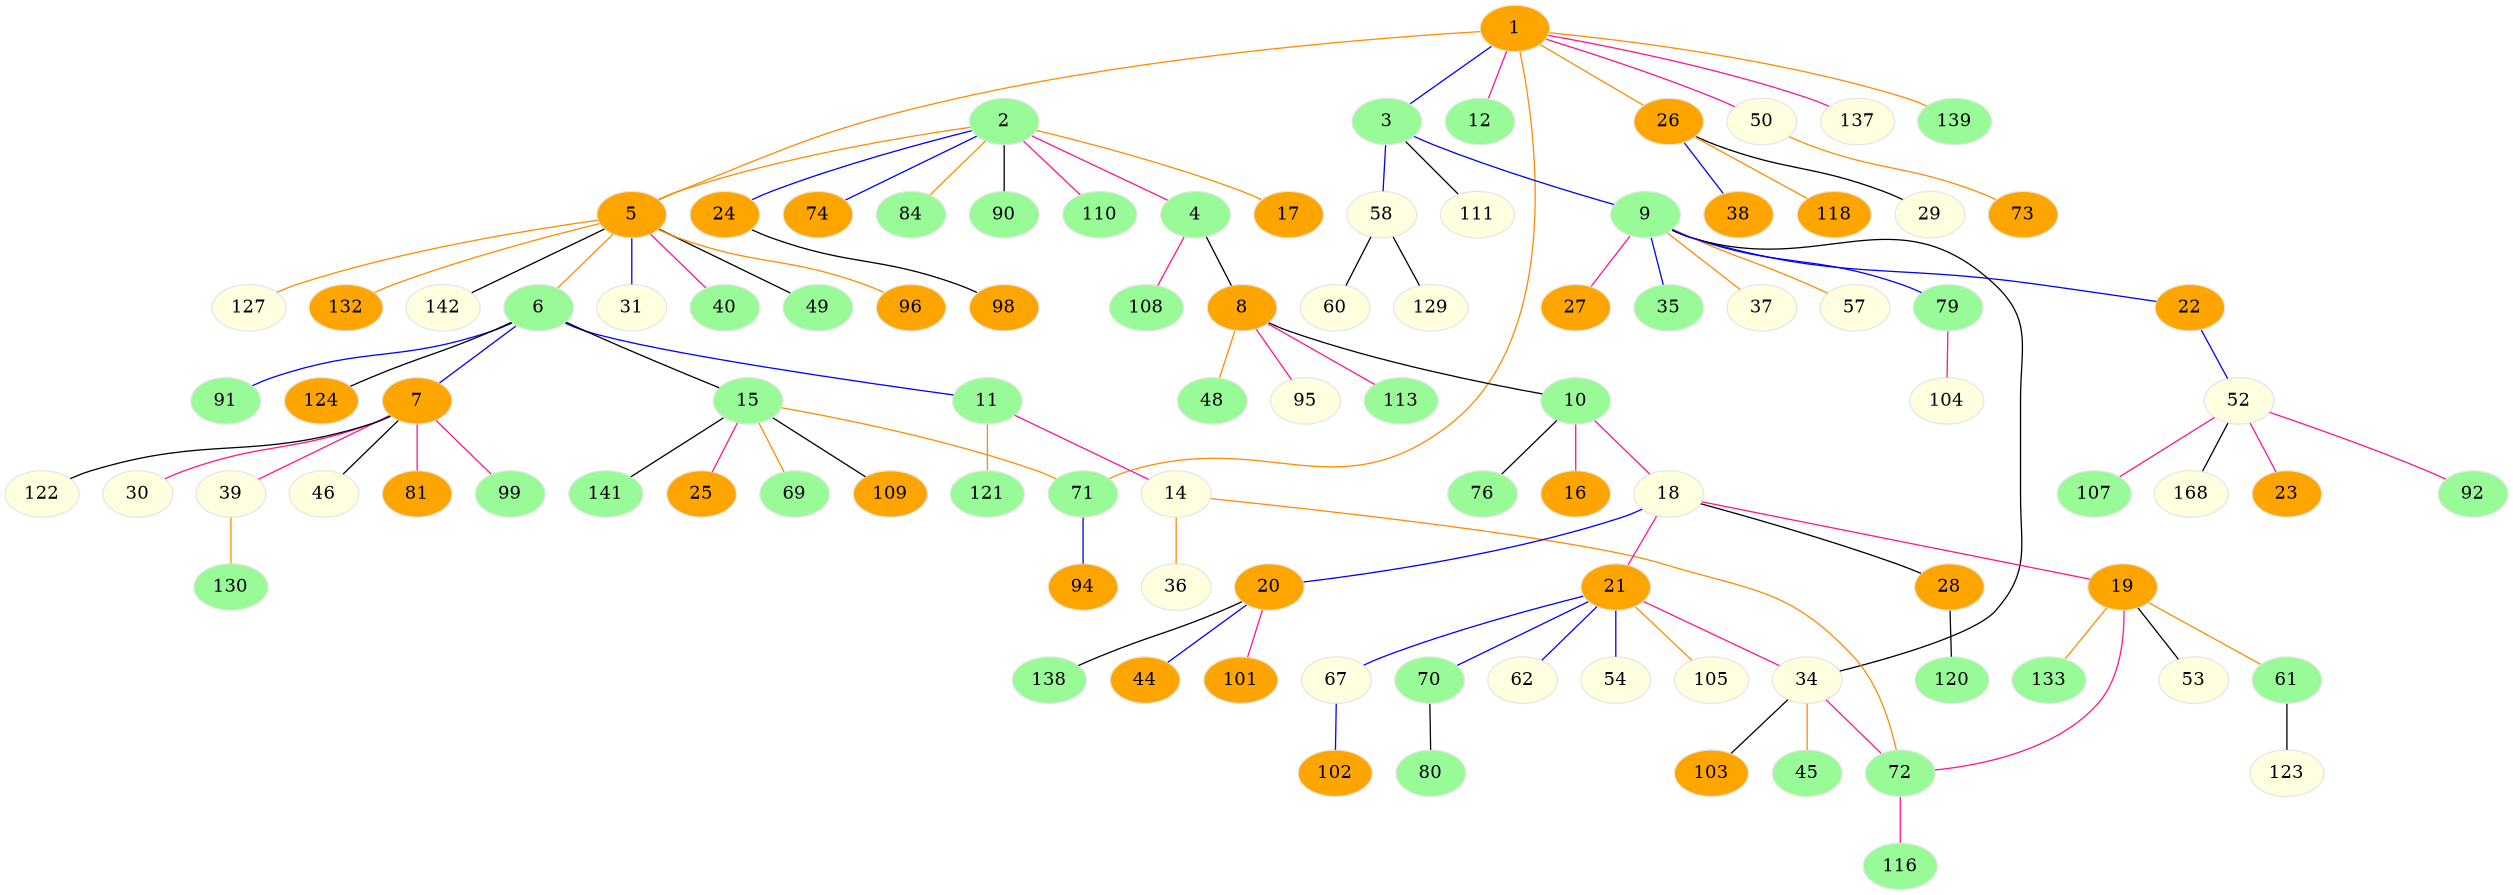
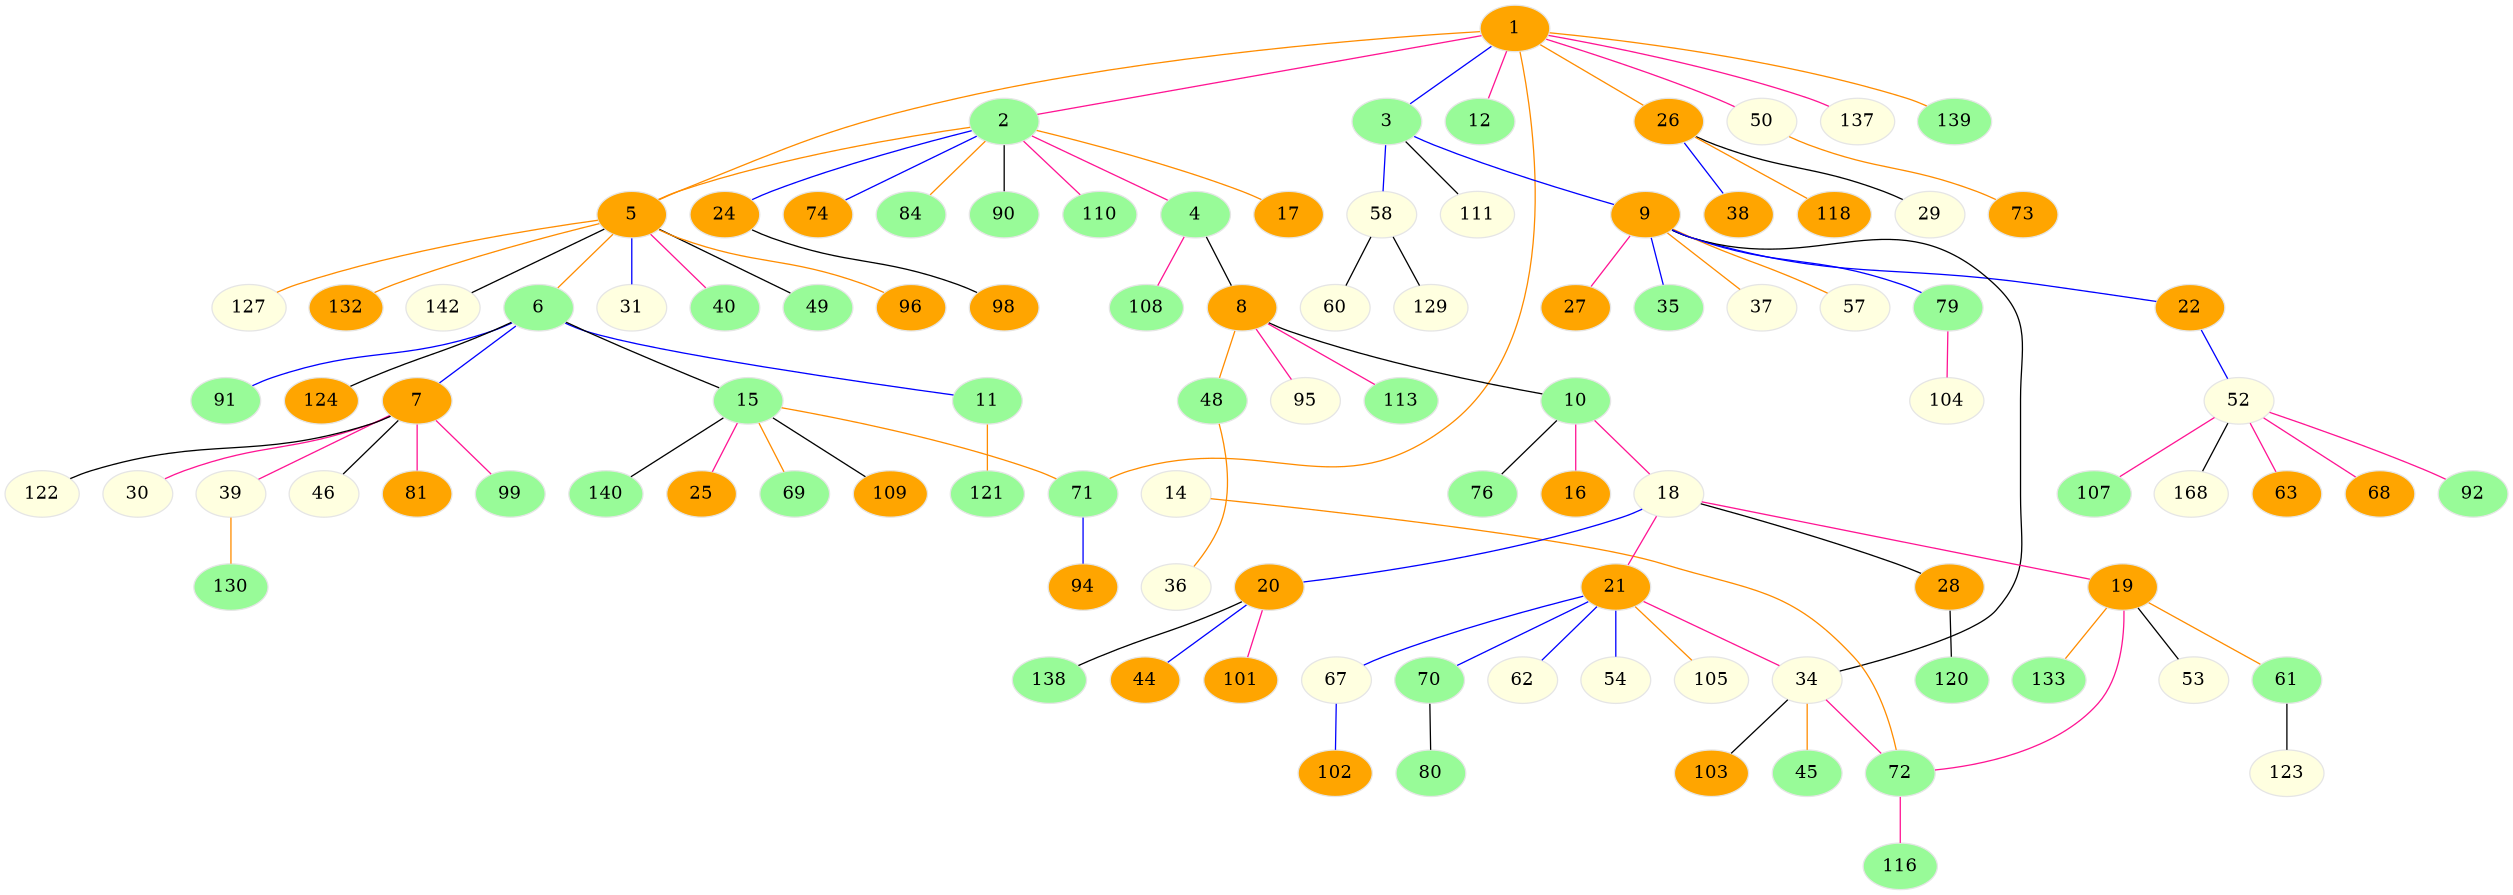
none -> (1259, 75)
(1646, 215) -> (1646, 215)
(1082, 447) -> none
(606, 494) -> (606, 494)
(2287, 494) -> (2287, 494)
none -> (2380, 494)
(1176, 541) -> (1227, 491)
